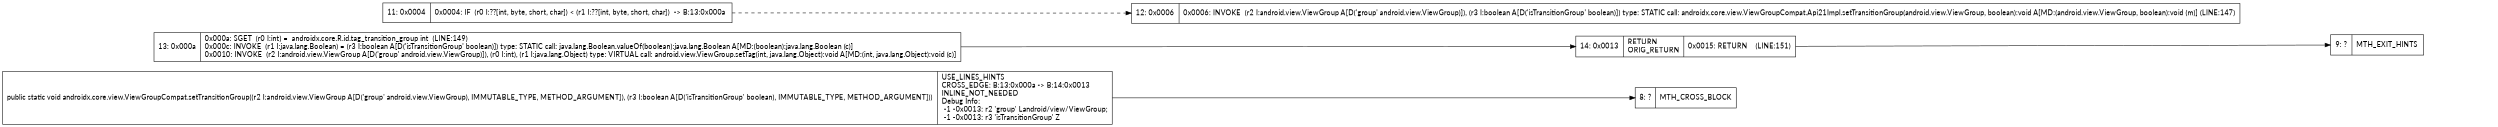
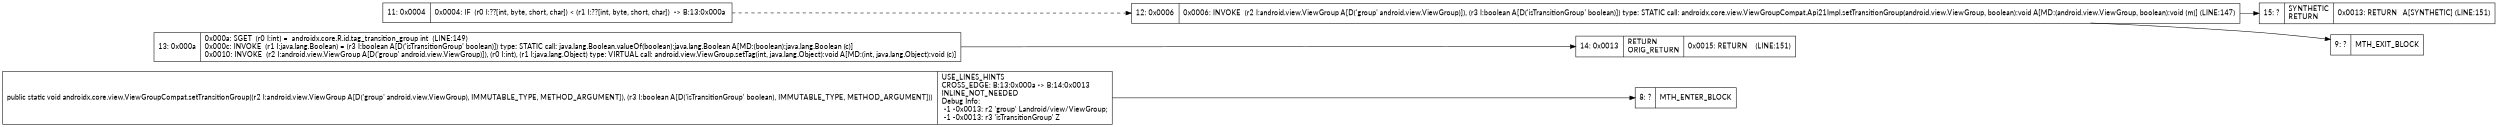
none -> (2377, 13)
(2387, 45) -> (2387, 45)
(2060, 46) -> (2208, 29)
(1696, 98) -> (1696, 98)
